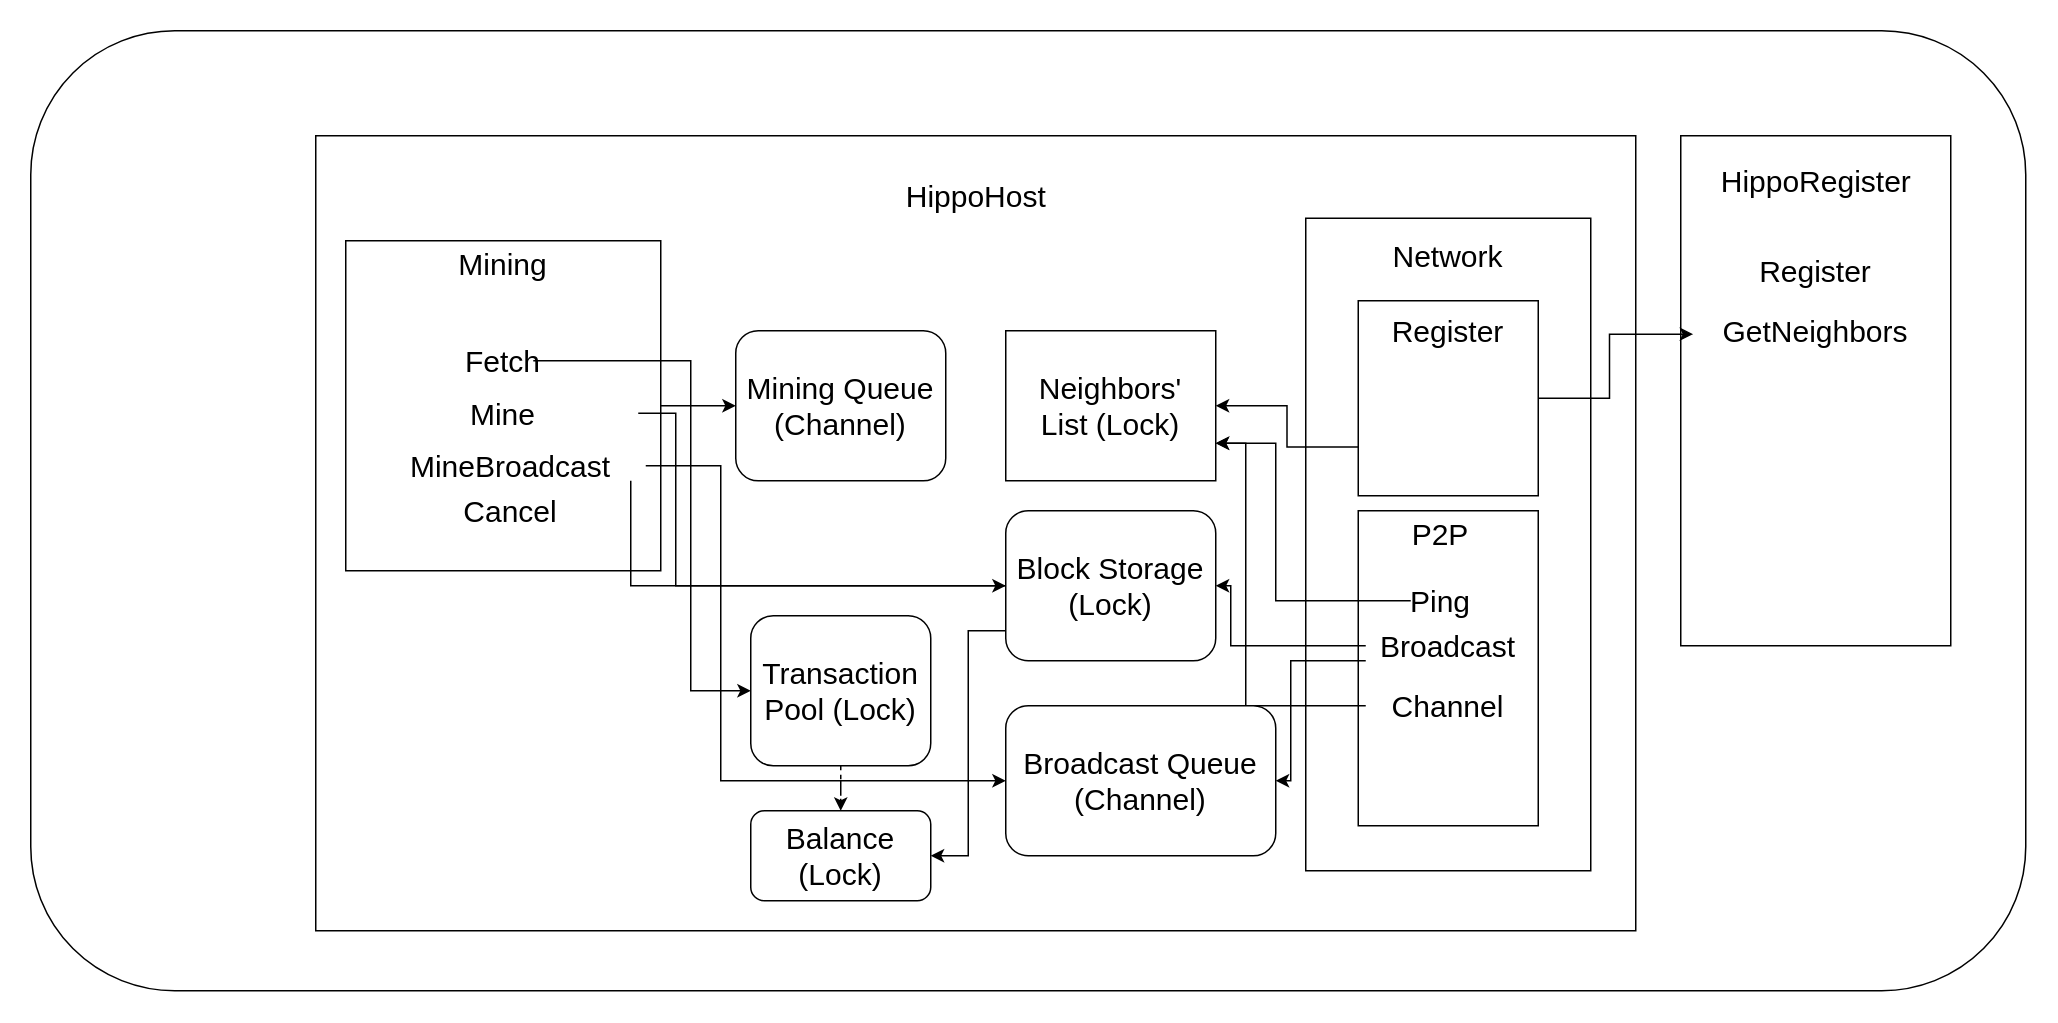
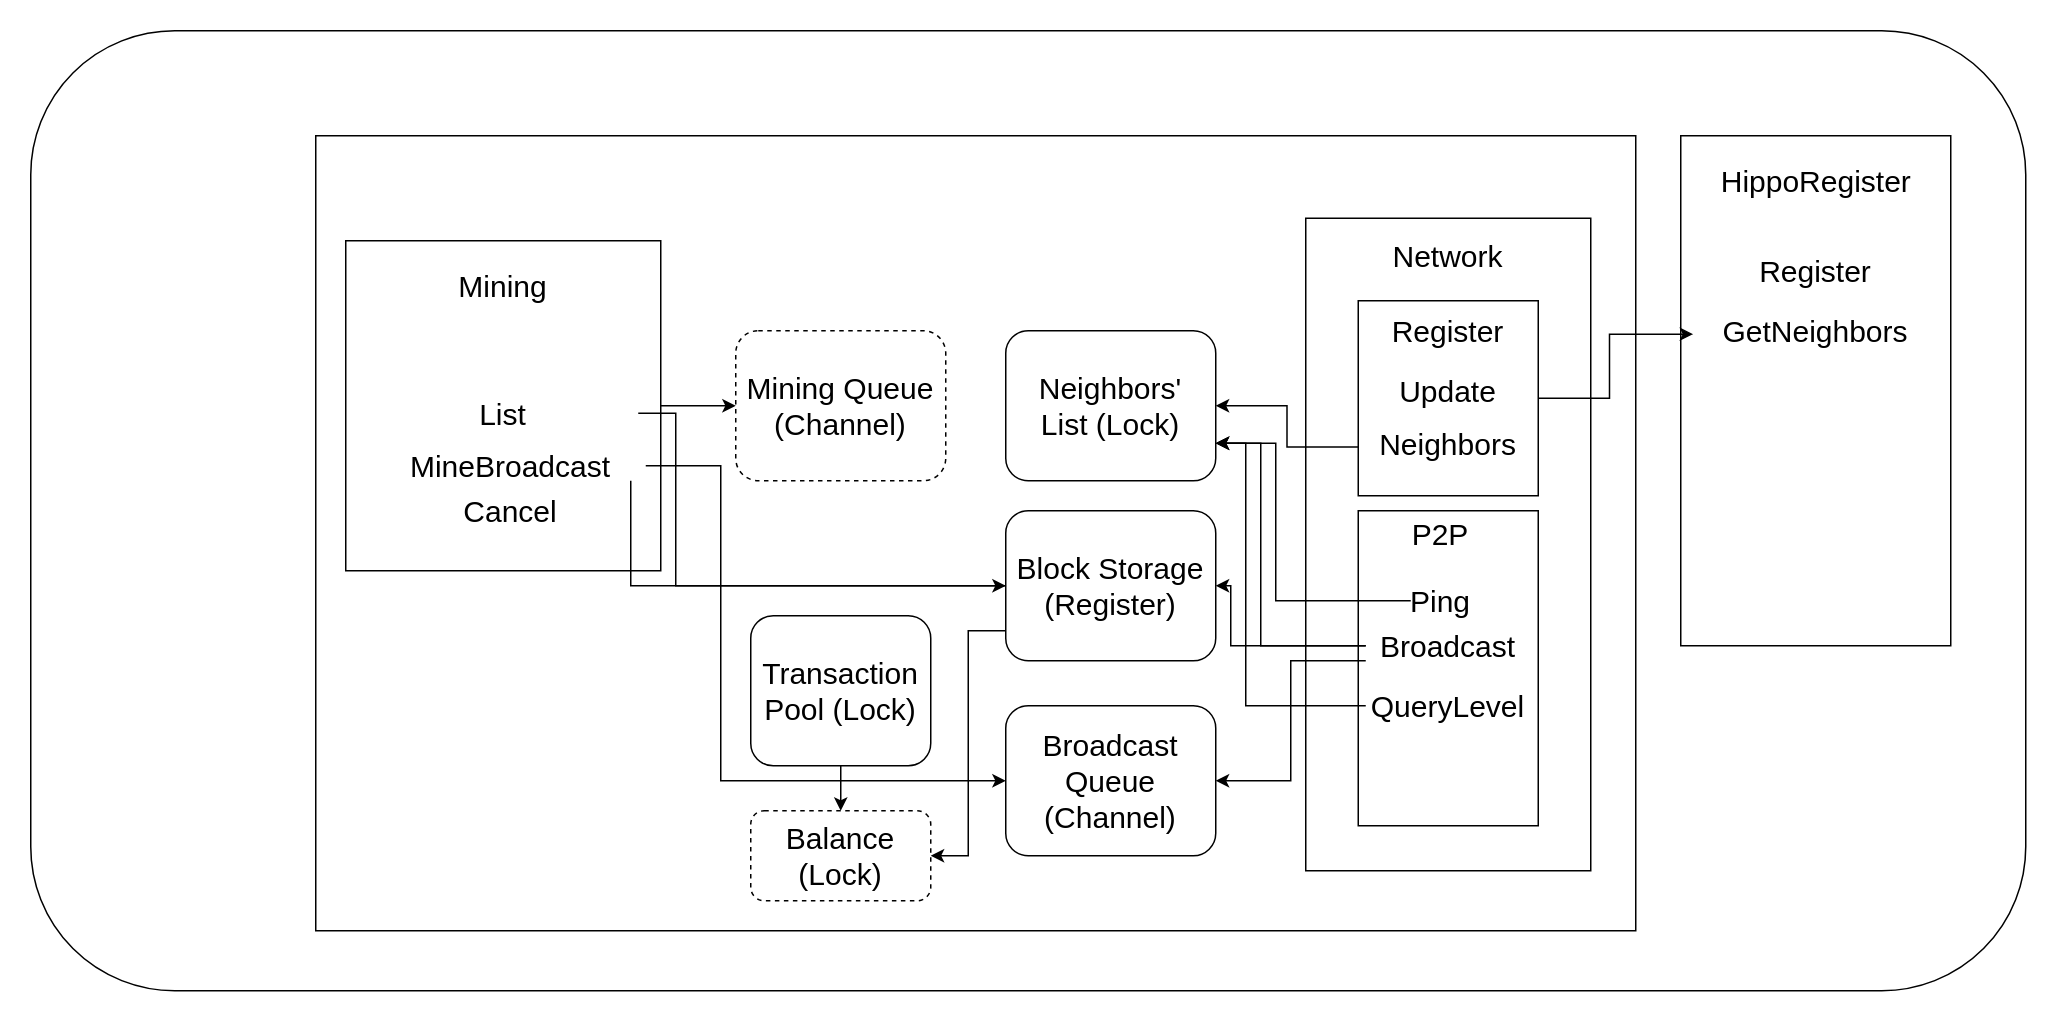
(976, 196) -> none
(503, 263) -> (503, 286)
(503, 361) -> none
none -> (1448, 391)
(841, 406) -> (841, 406)
(1111, 406) -> (1111, 406)
(503, 413) -> (503, 413)
none -> (1448, 443)
(691, 472) -> none
none -> (1261, 543)
(1111, 586) -> (1111, 586)
(1448, 706) -> (1448, 706)
(841, 773) -> (841, 773)
(1141, 781) -> (1111, 781)
(841, 856) -> (841, 856)
